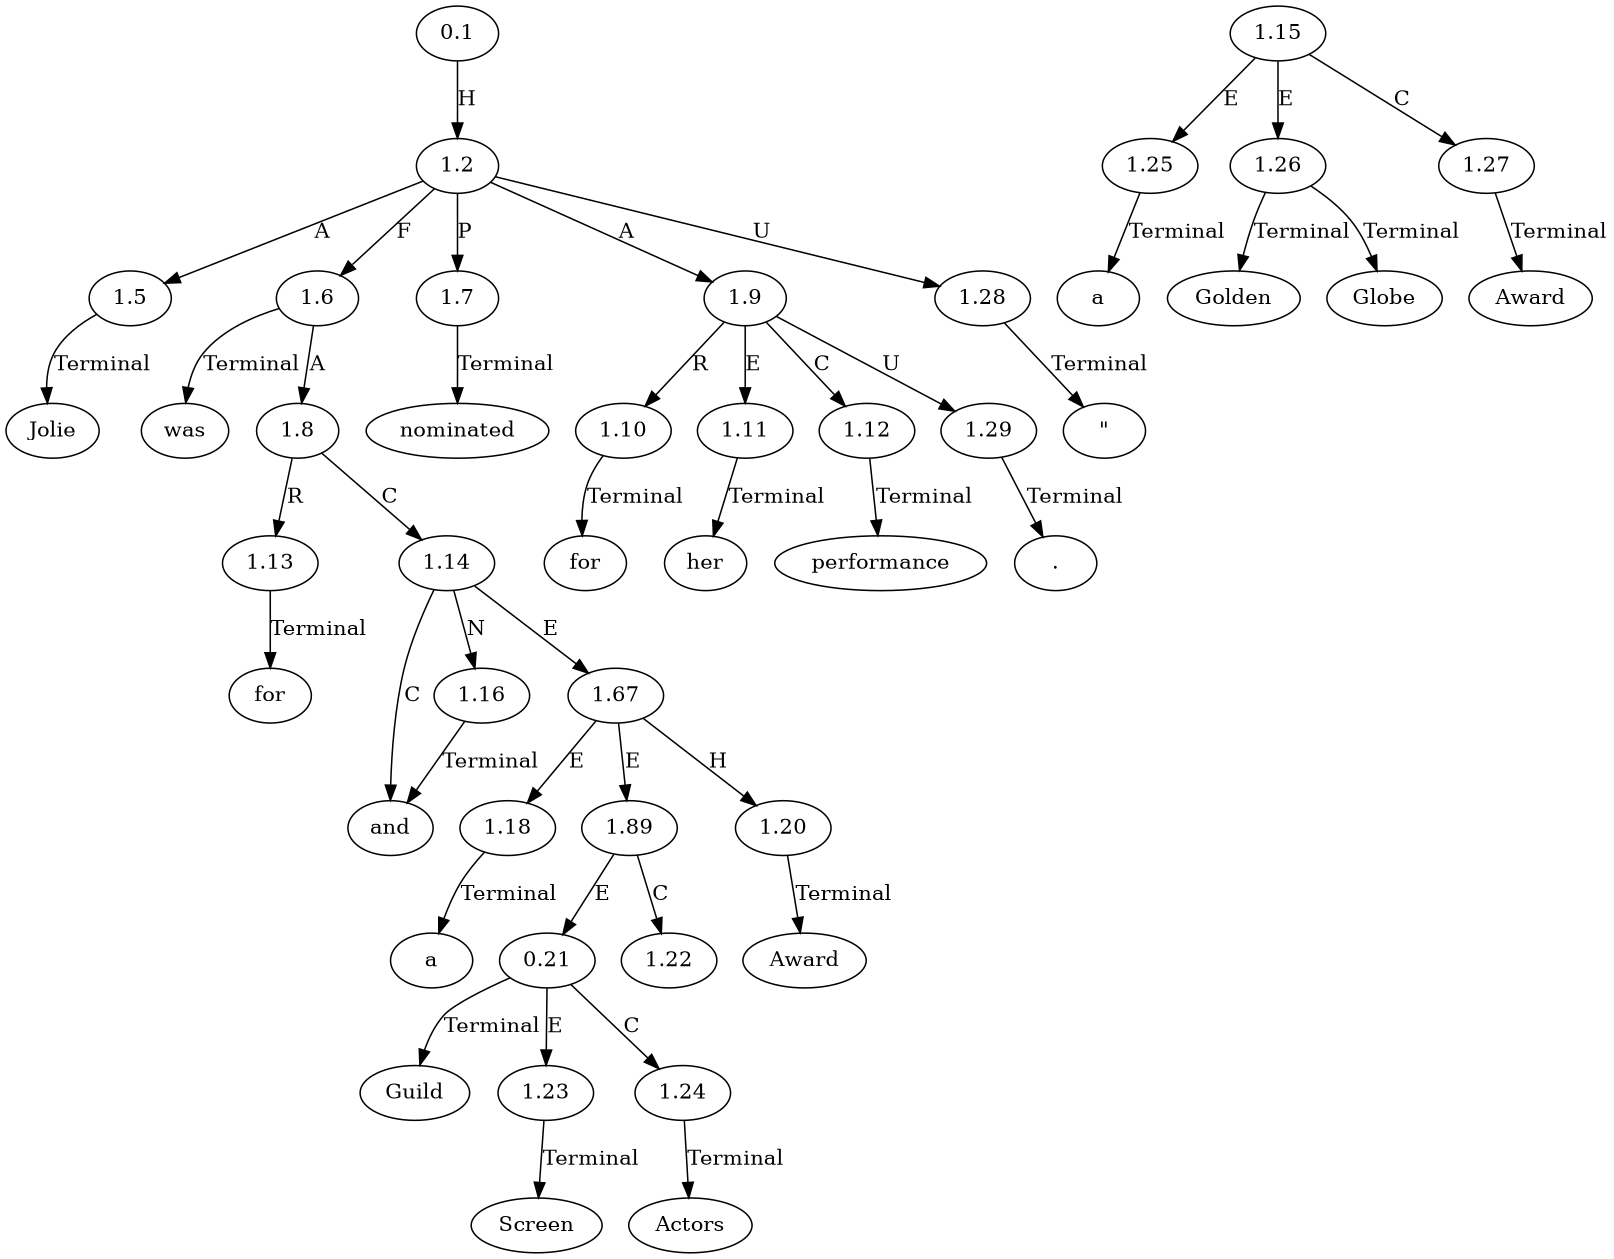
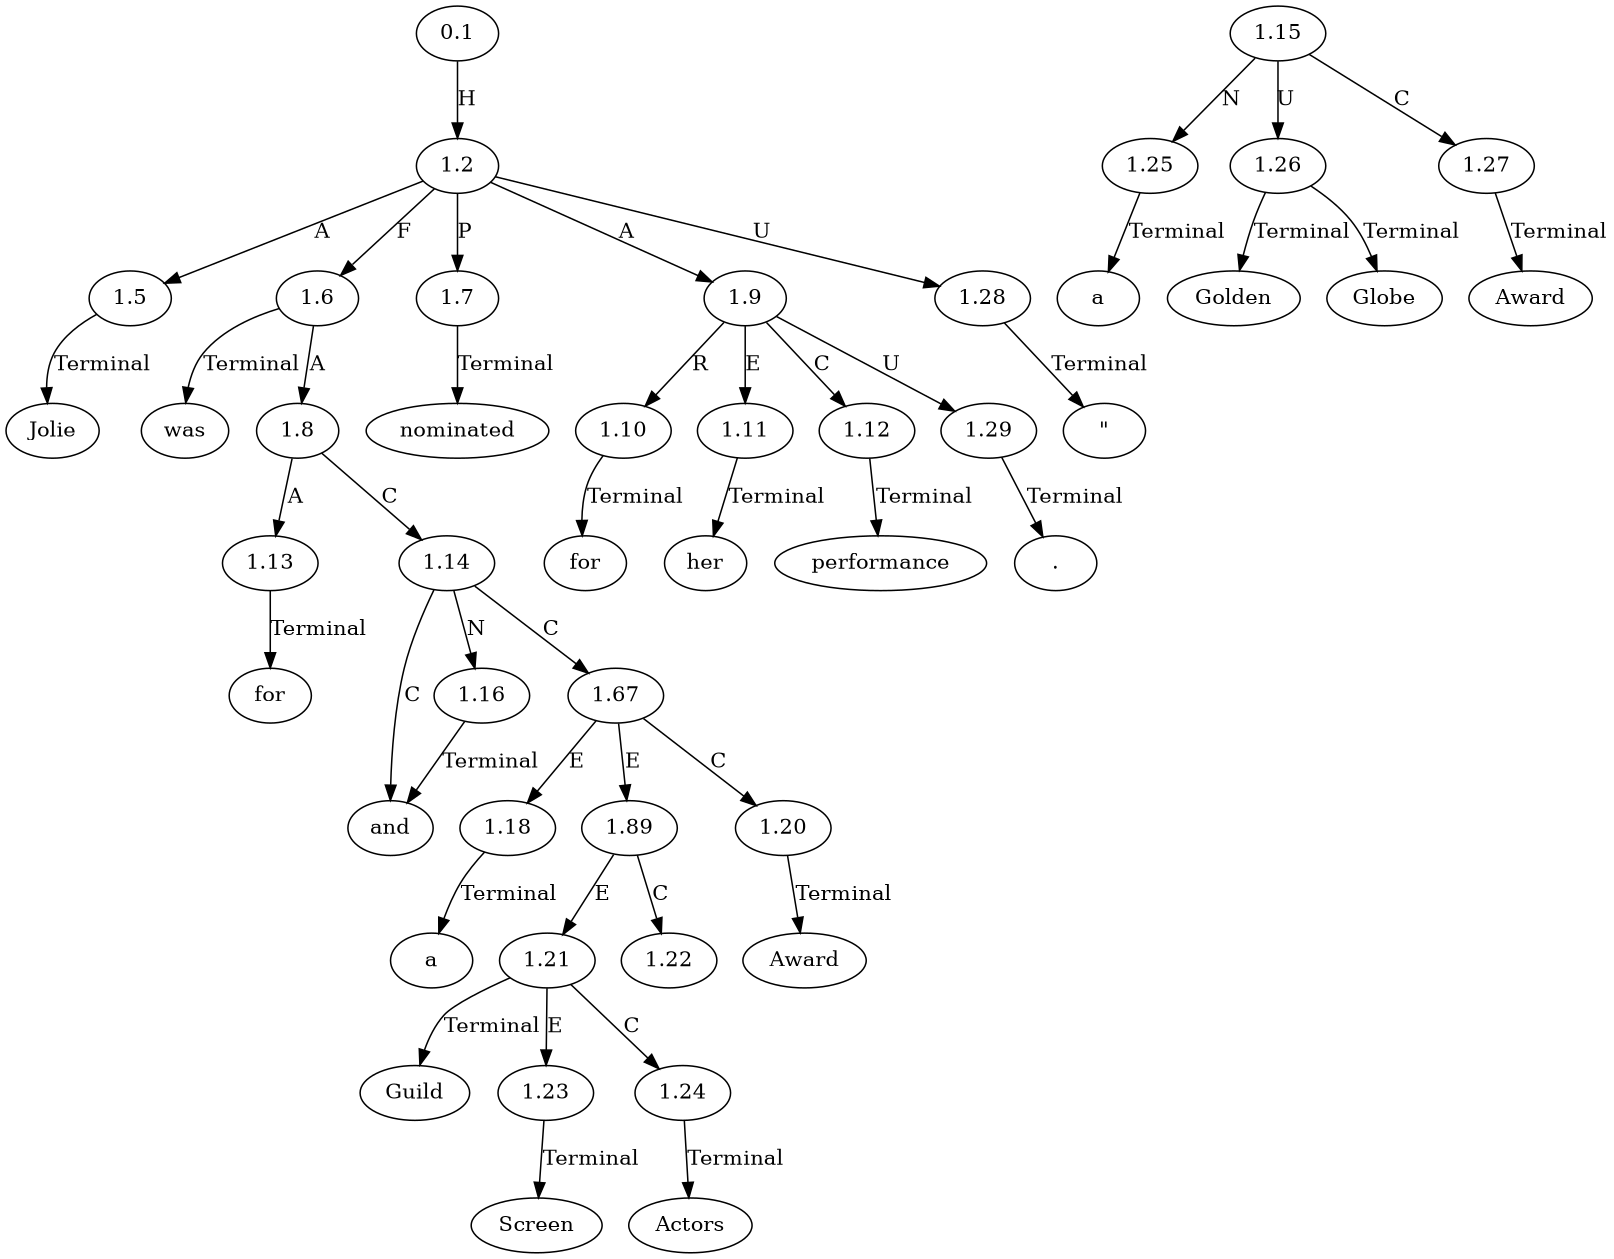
(1232, 100) -> (1232, 100)
(1286, 100) -> (1286, 100)
(295, 497) -> (295, 497)
(551, 629) -> (551, 629)
(719, 762) -> (719, 762)
(547, 961) -> (547, 961)
